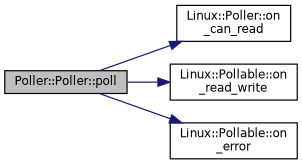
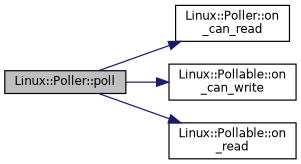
(66, 82) -> (65, 82)
(234, 82) -> (233, 82)
(234, 141) -> (233, 141)
